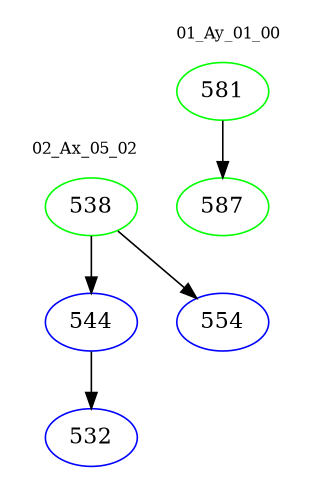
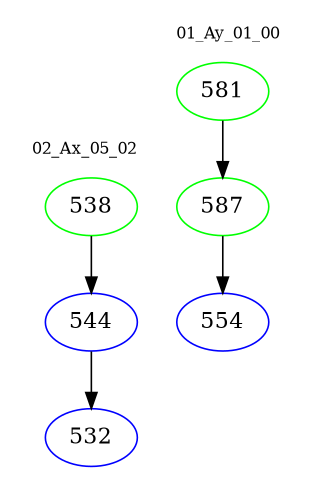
(139, 249) -> (223, 257)
